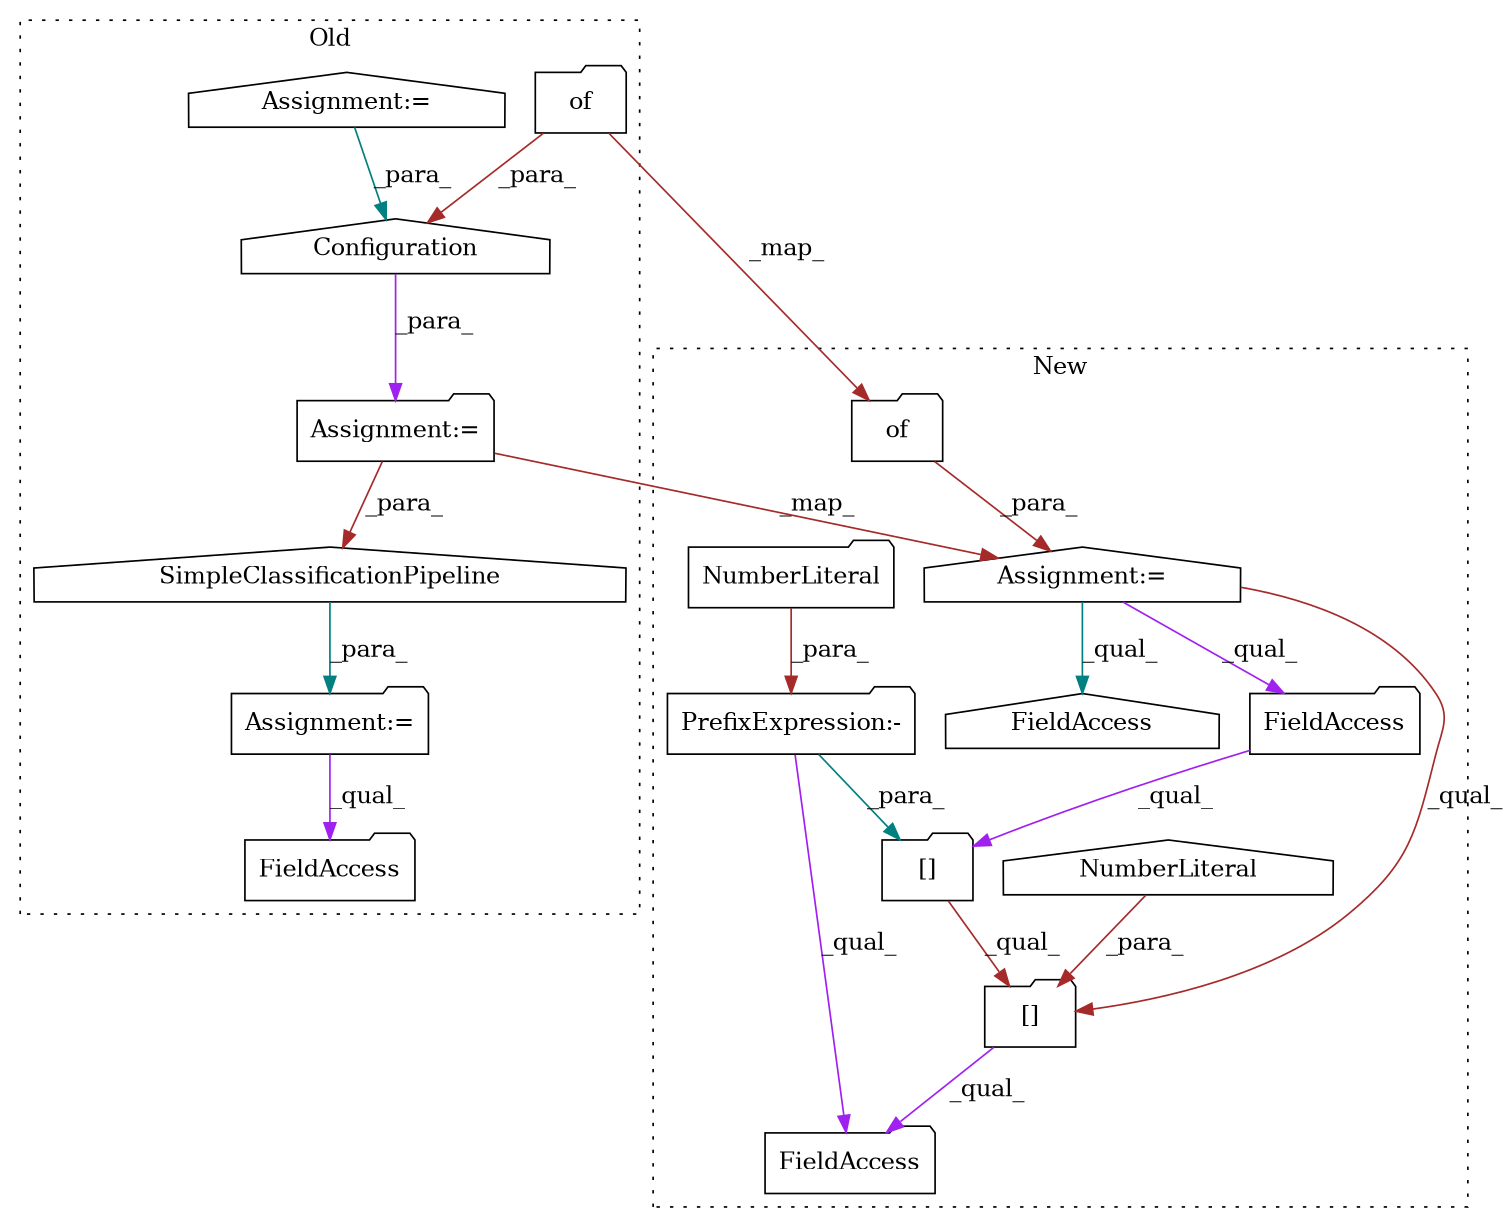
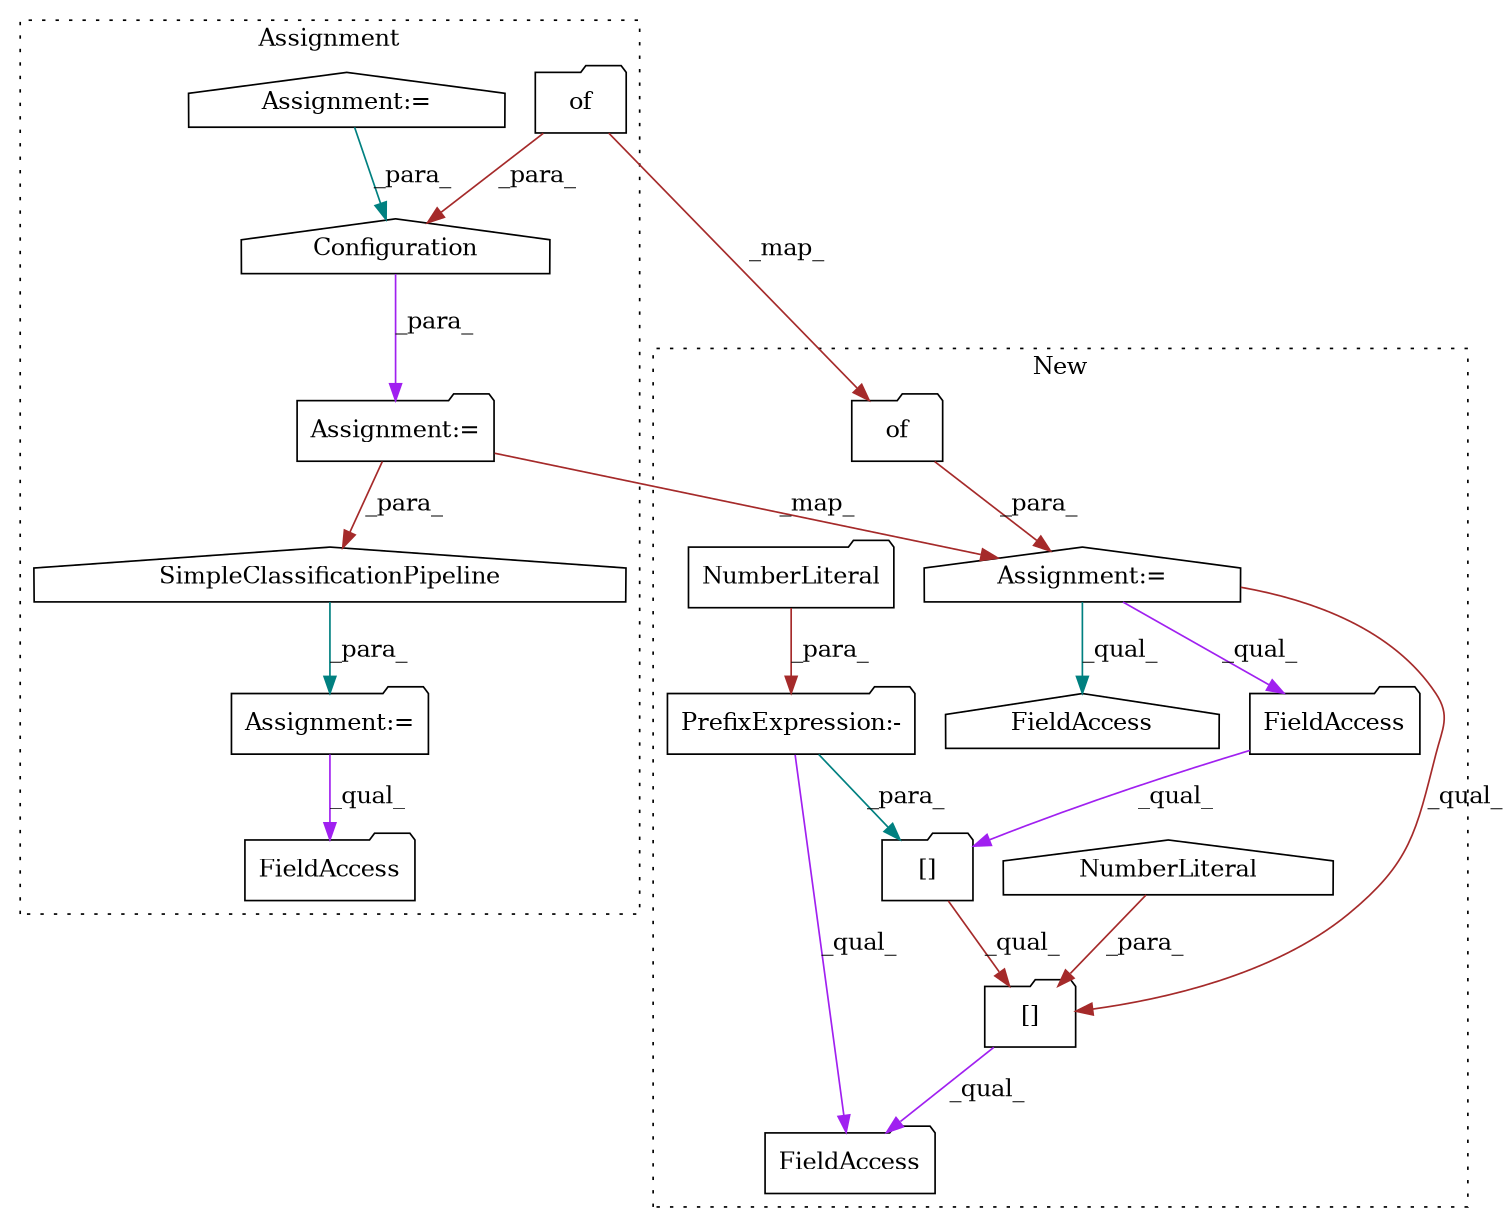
(330, 40) -> (330, 40)
